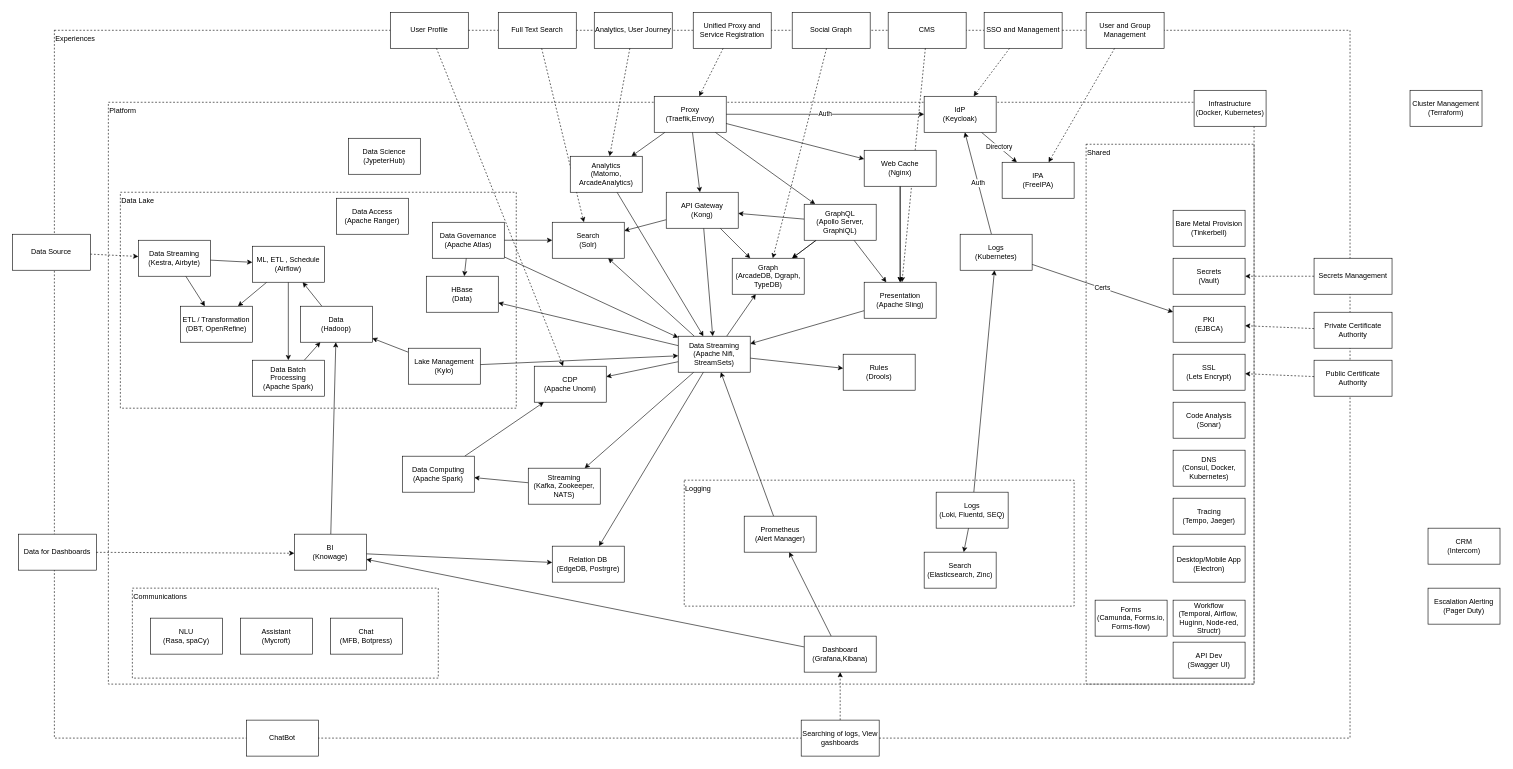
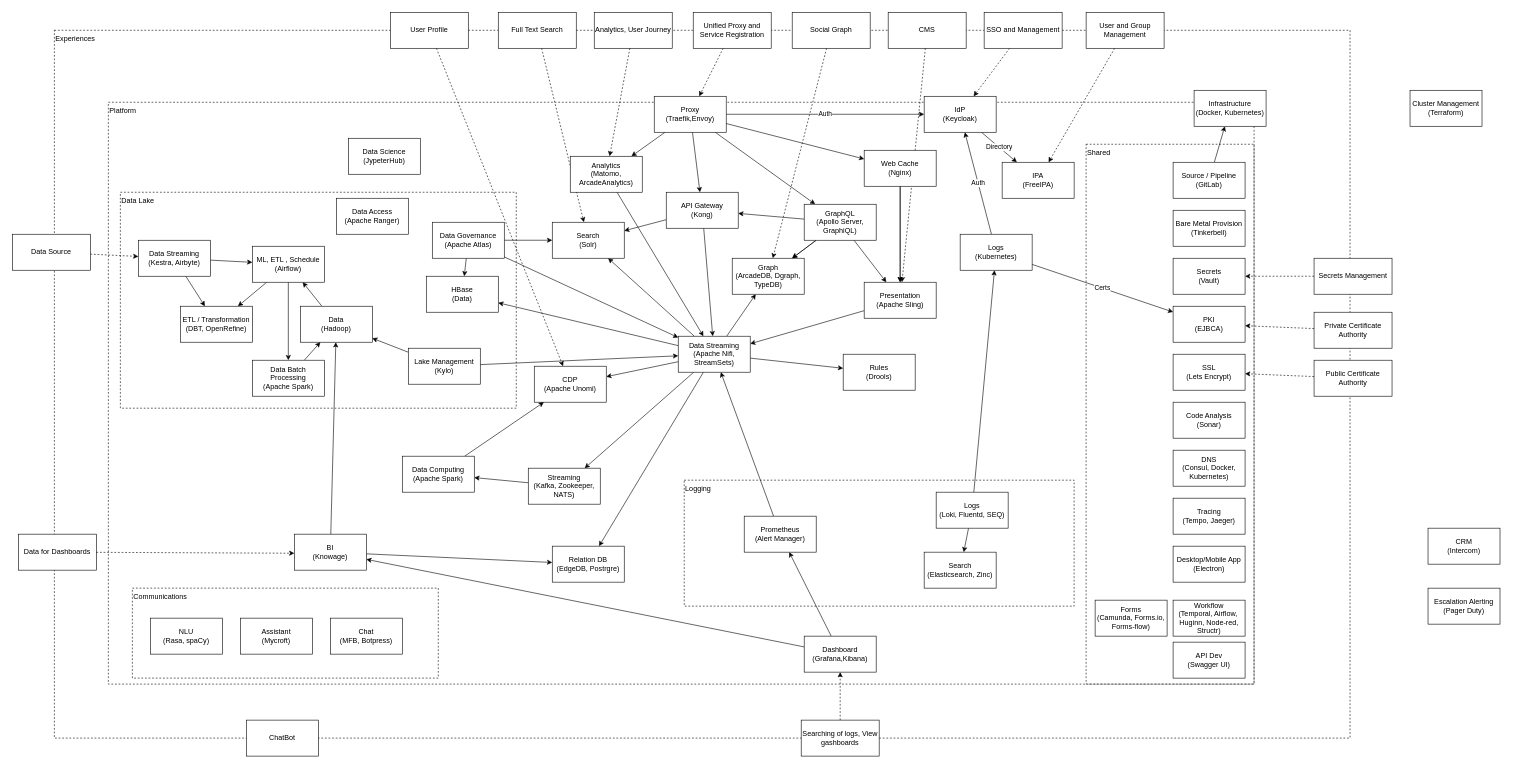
none -> (1219, 147)
none -> (1209, 180)
(734, 242) -> none
